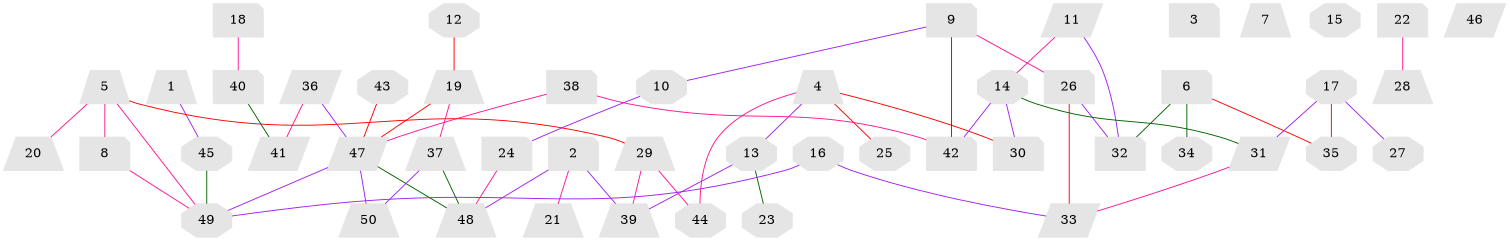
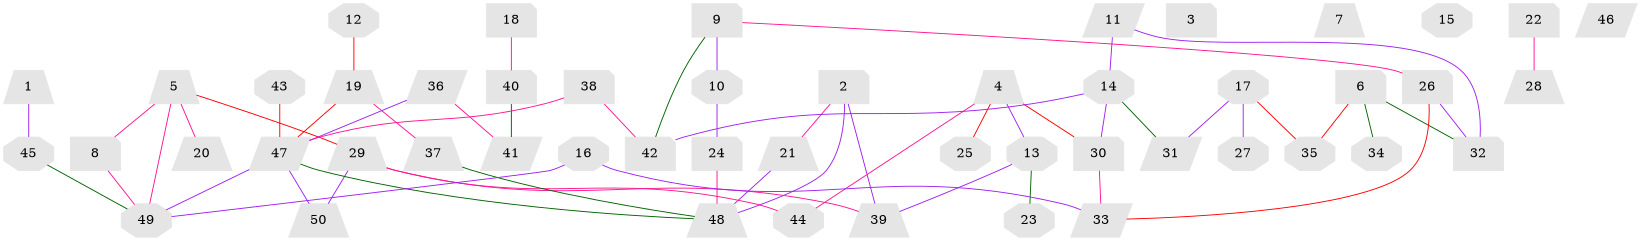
(1036, 55) -> (1111, 54)
none -> (755, 185)
(401, 188) -> (338, 187)
(1164, 190) -> (1100, 187)
